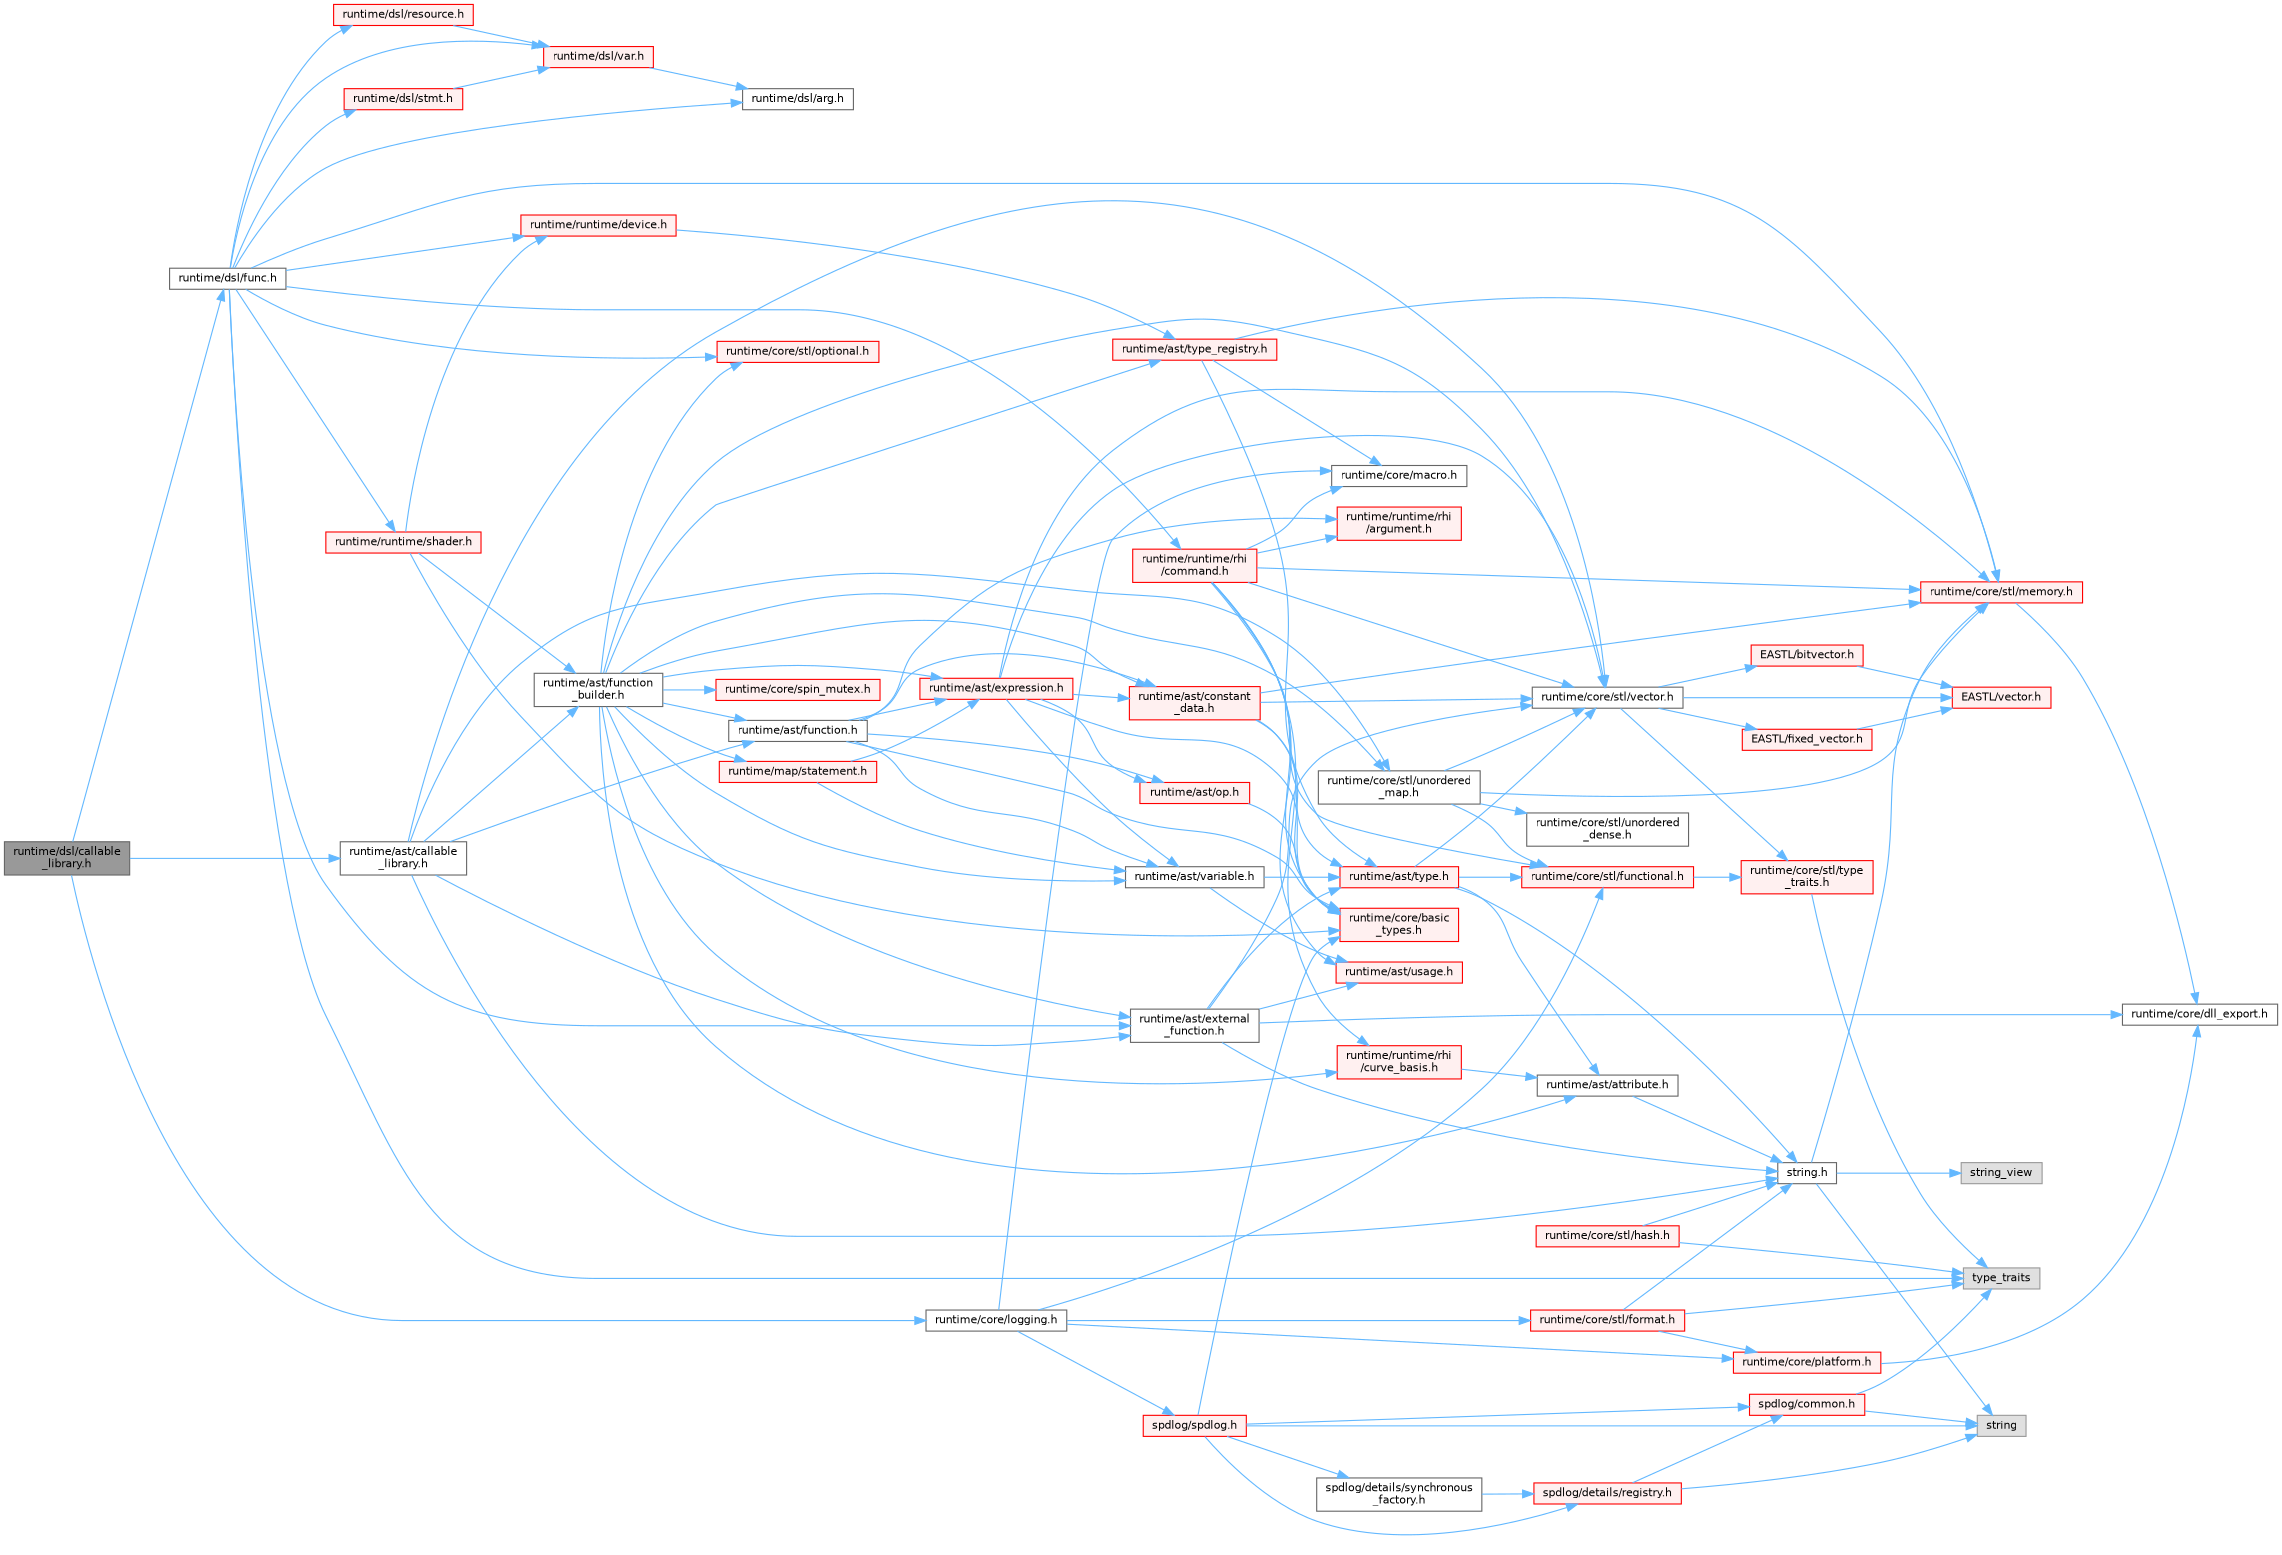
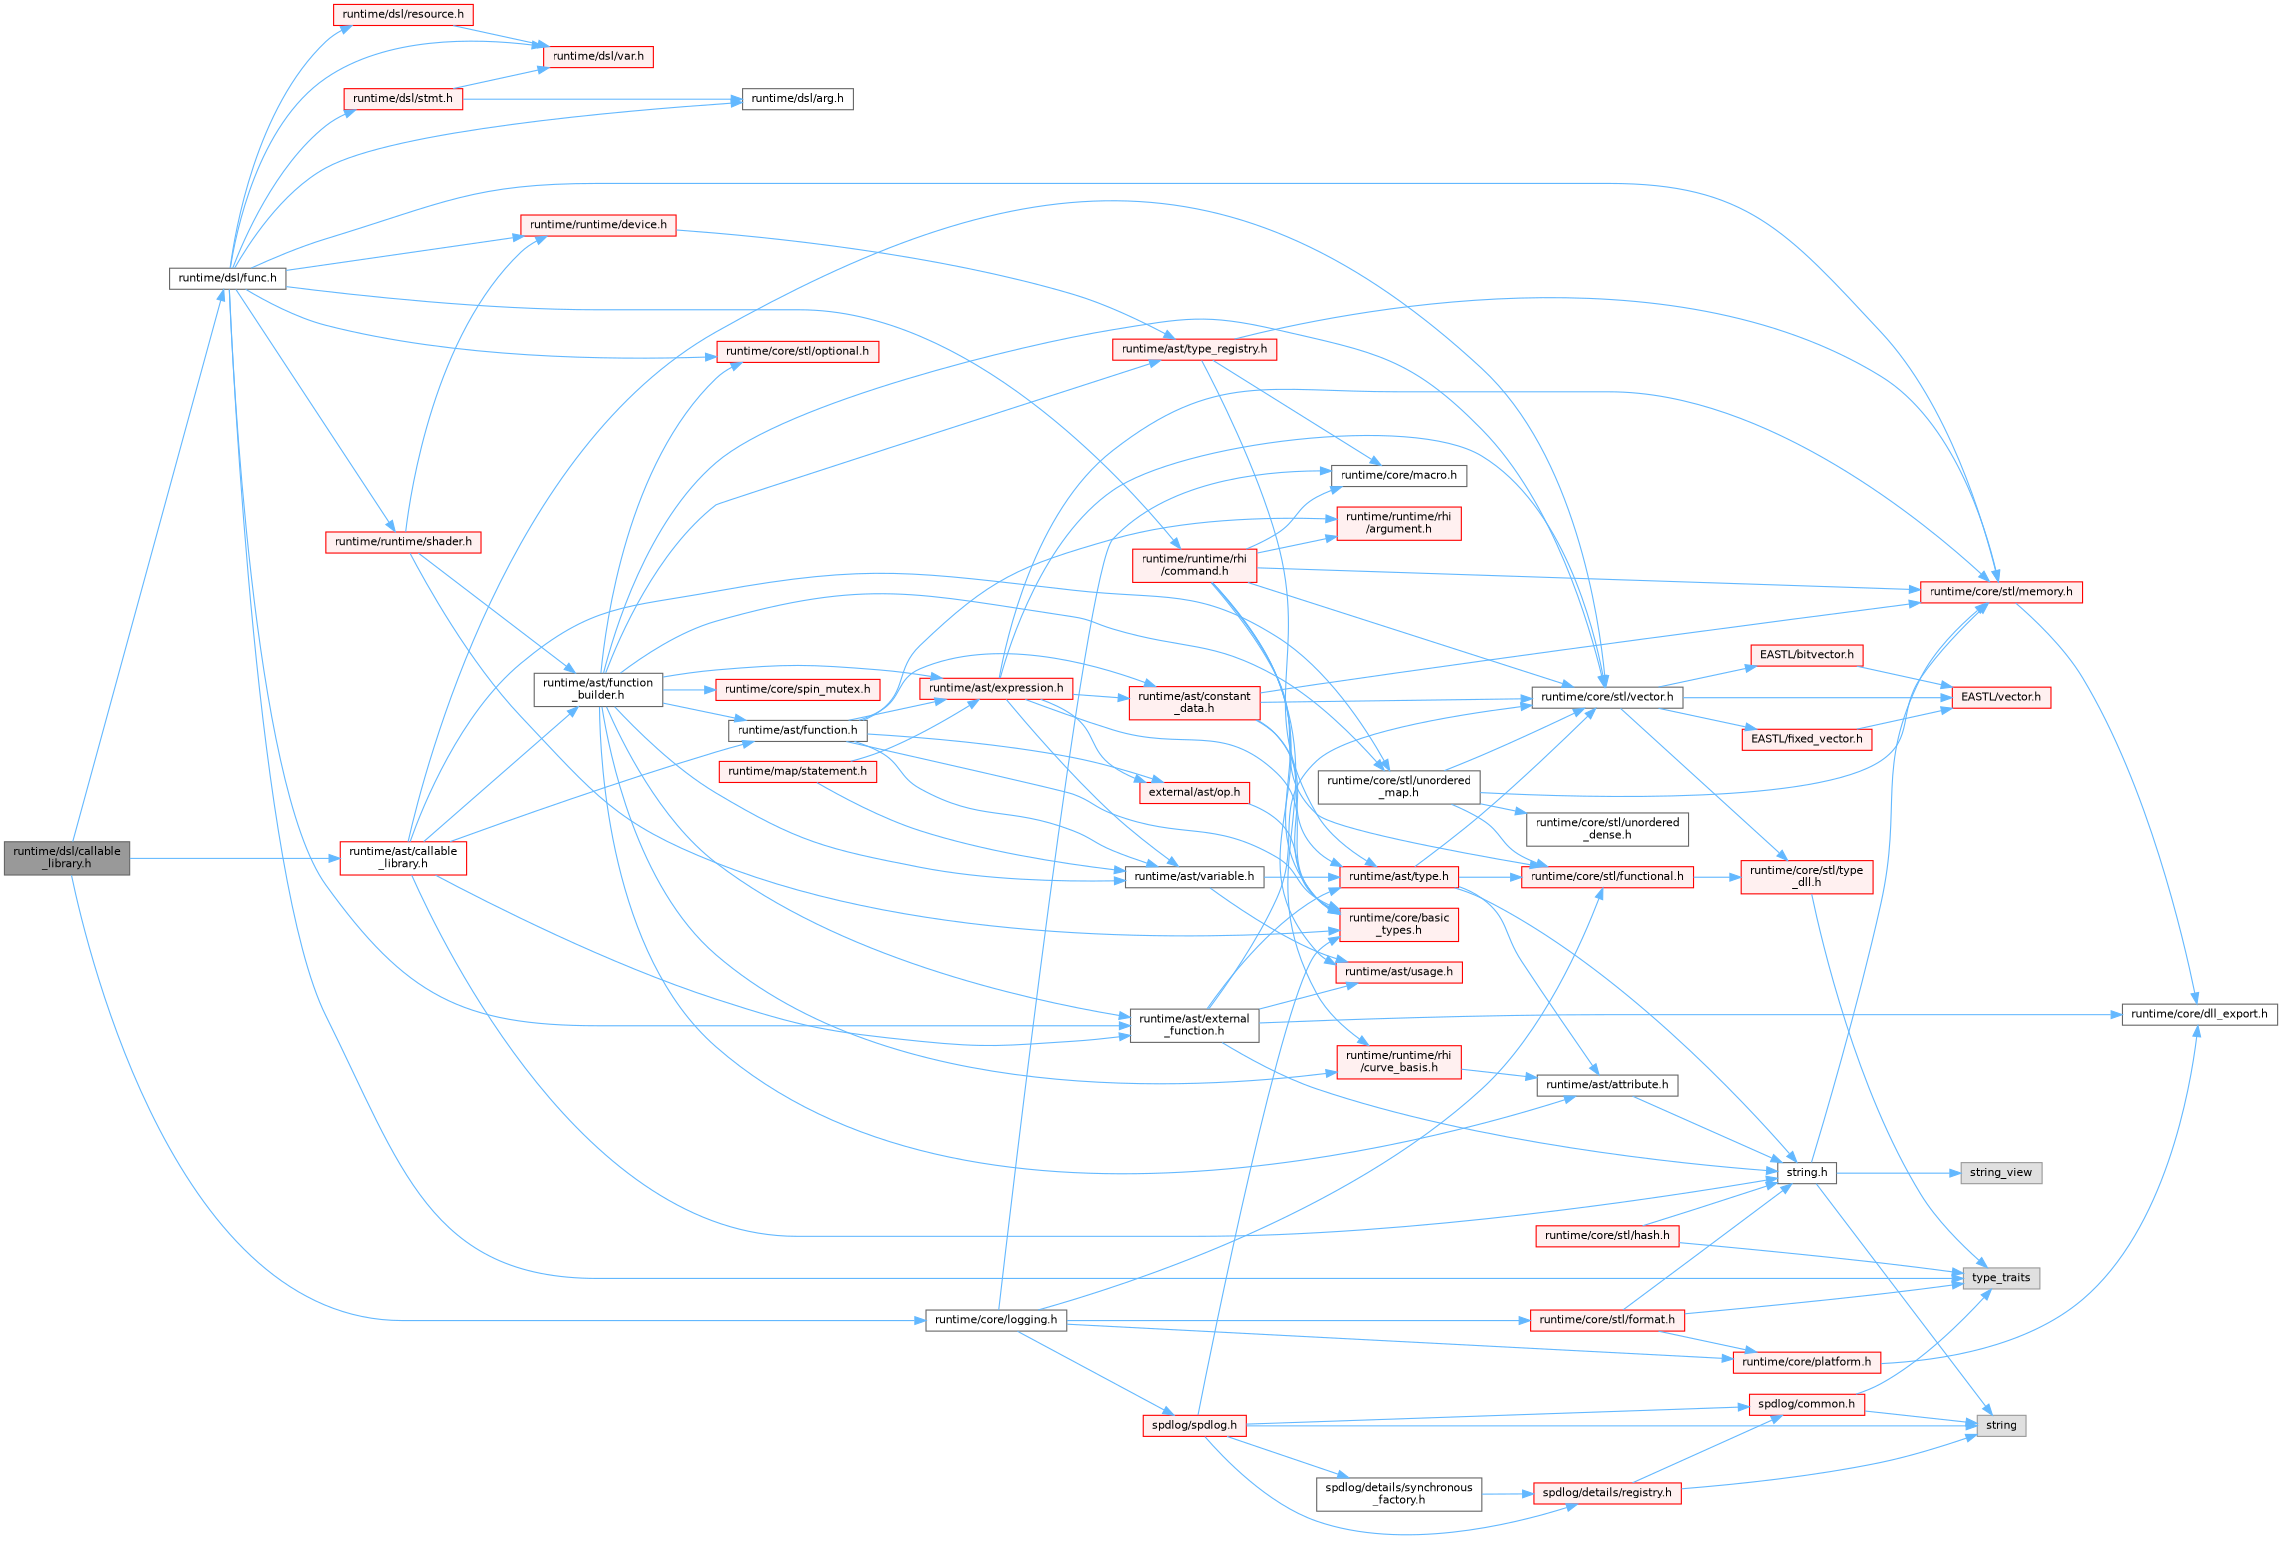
(693, 77) -> (597, 99)
(892, 622) -> none
(679, 736) -> none
(1195, 793) -> (1195, 793)
(403, 858) -> (403, 858)
(1807, 877) -> (1807, 877)
